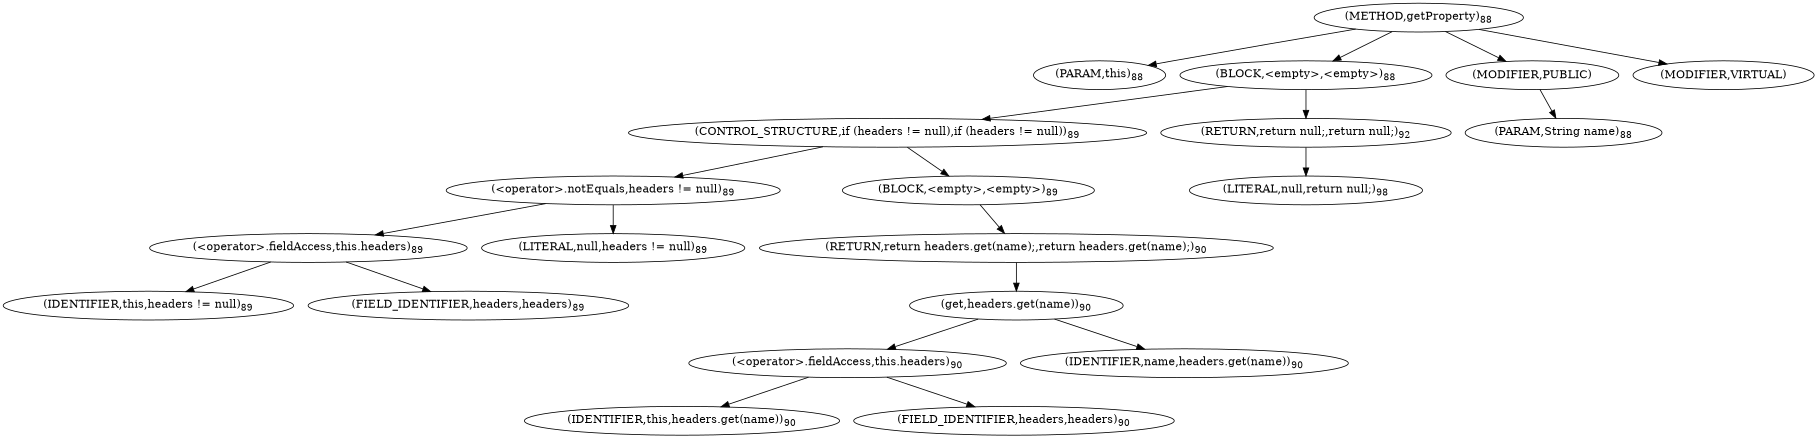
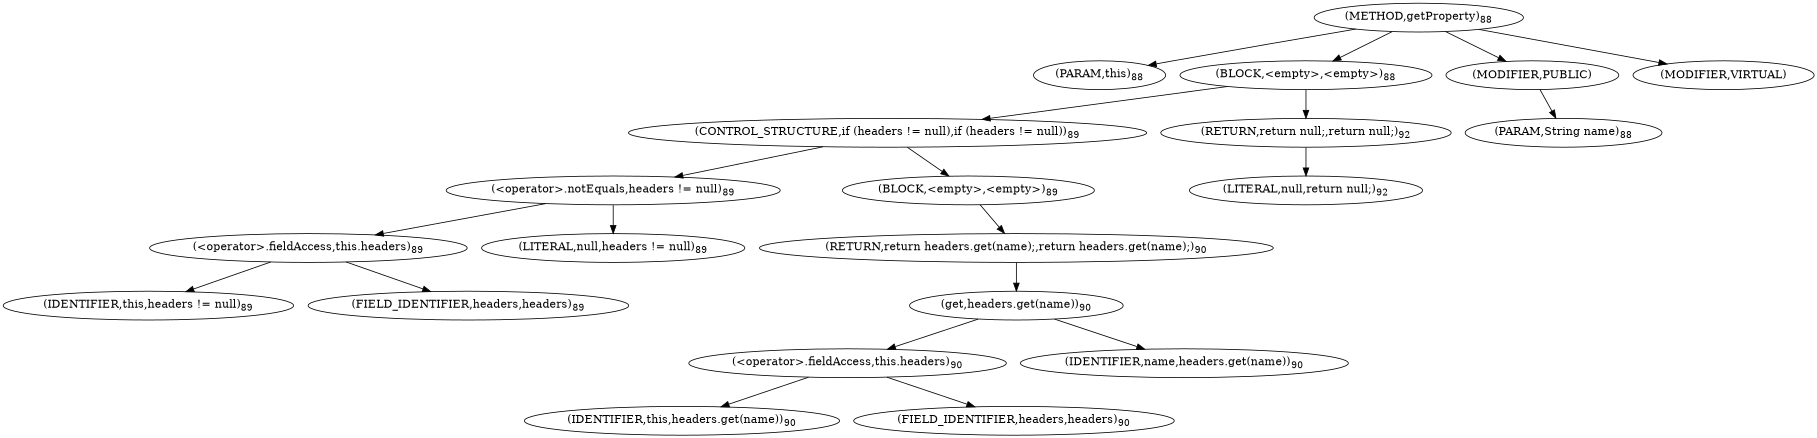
(1383, 189) -> (1383, 189)
